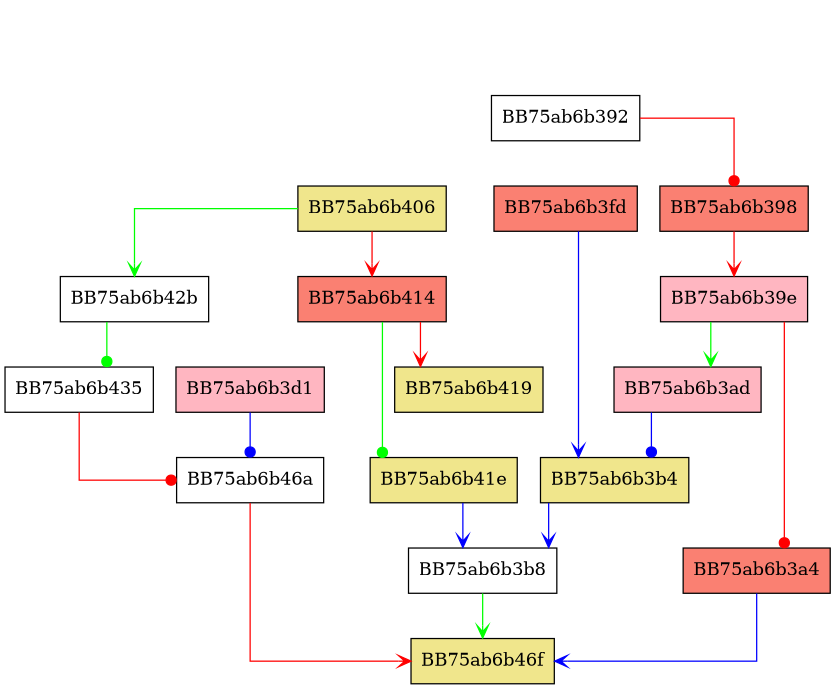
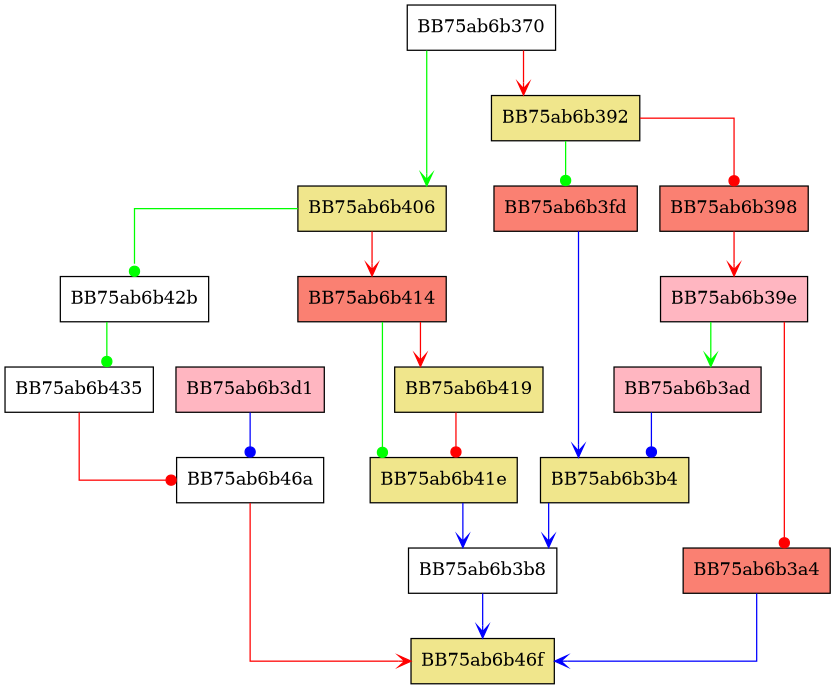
none -> (481, 28)
(566, 118) -> (566, 118)
none -> (566, 158)
(189, 209) -> (189, 209)
none -> (456, 430)
(483, 609) -> (483, 609)
